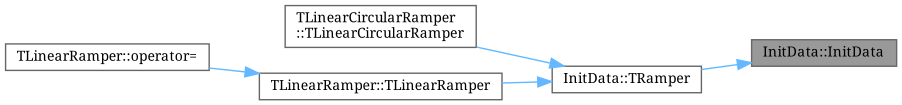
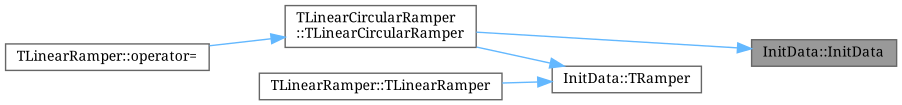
(719, 67) -> (607, 40)
(227, 70) -> (240, 42)
